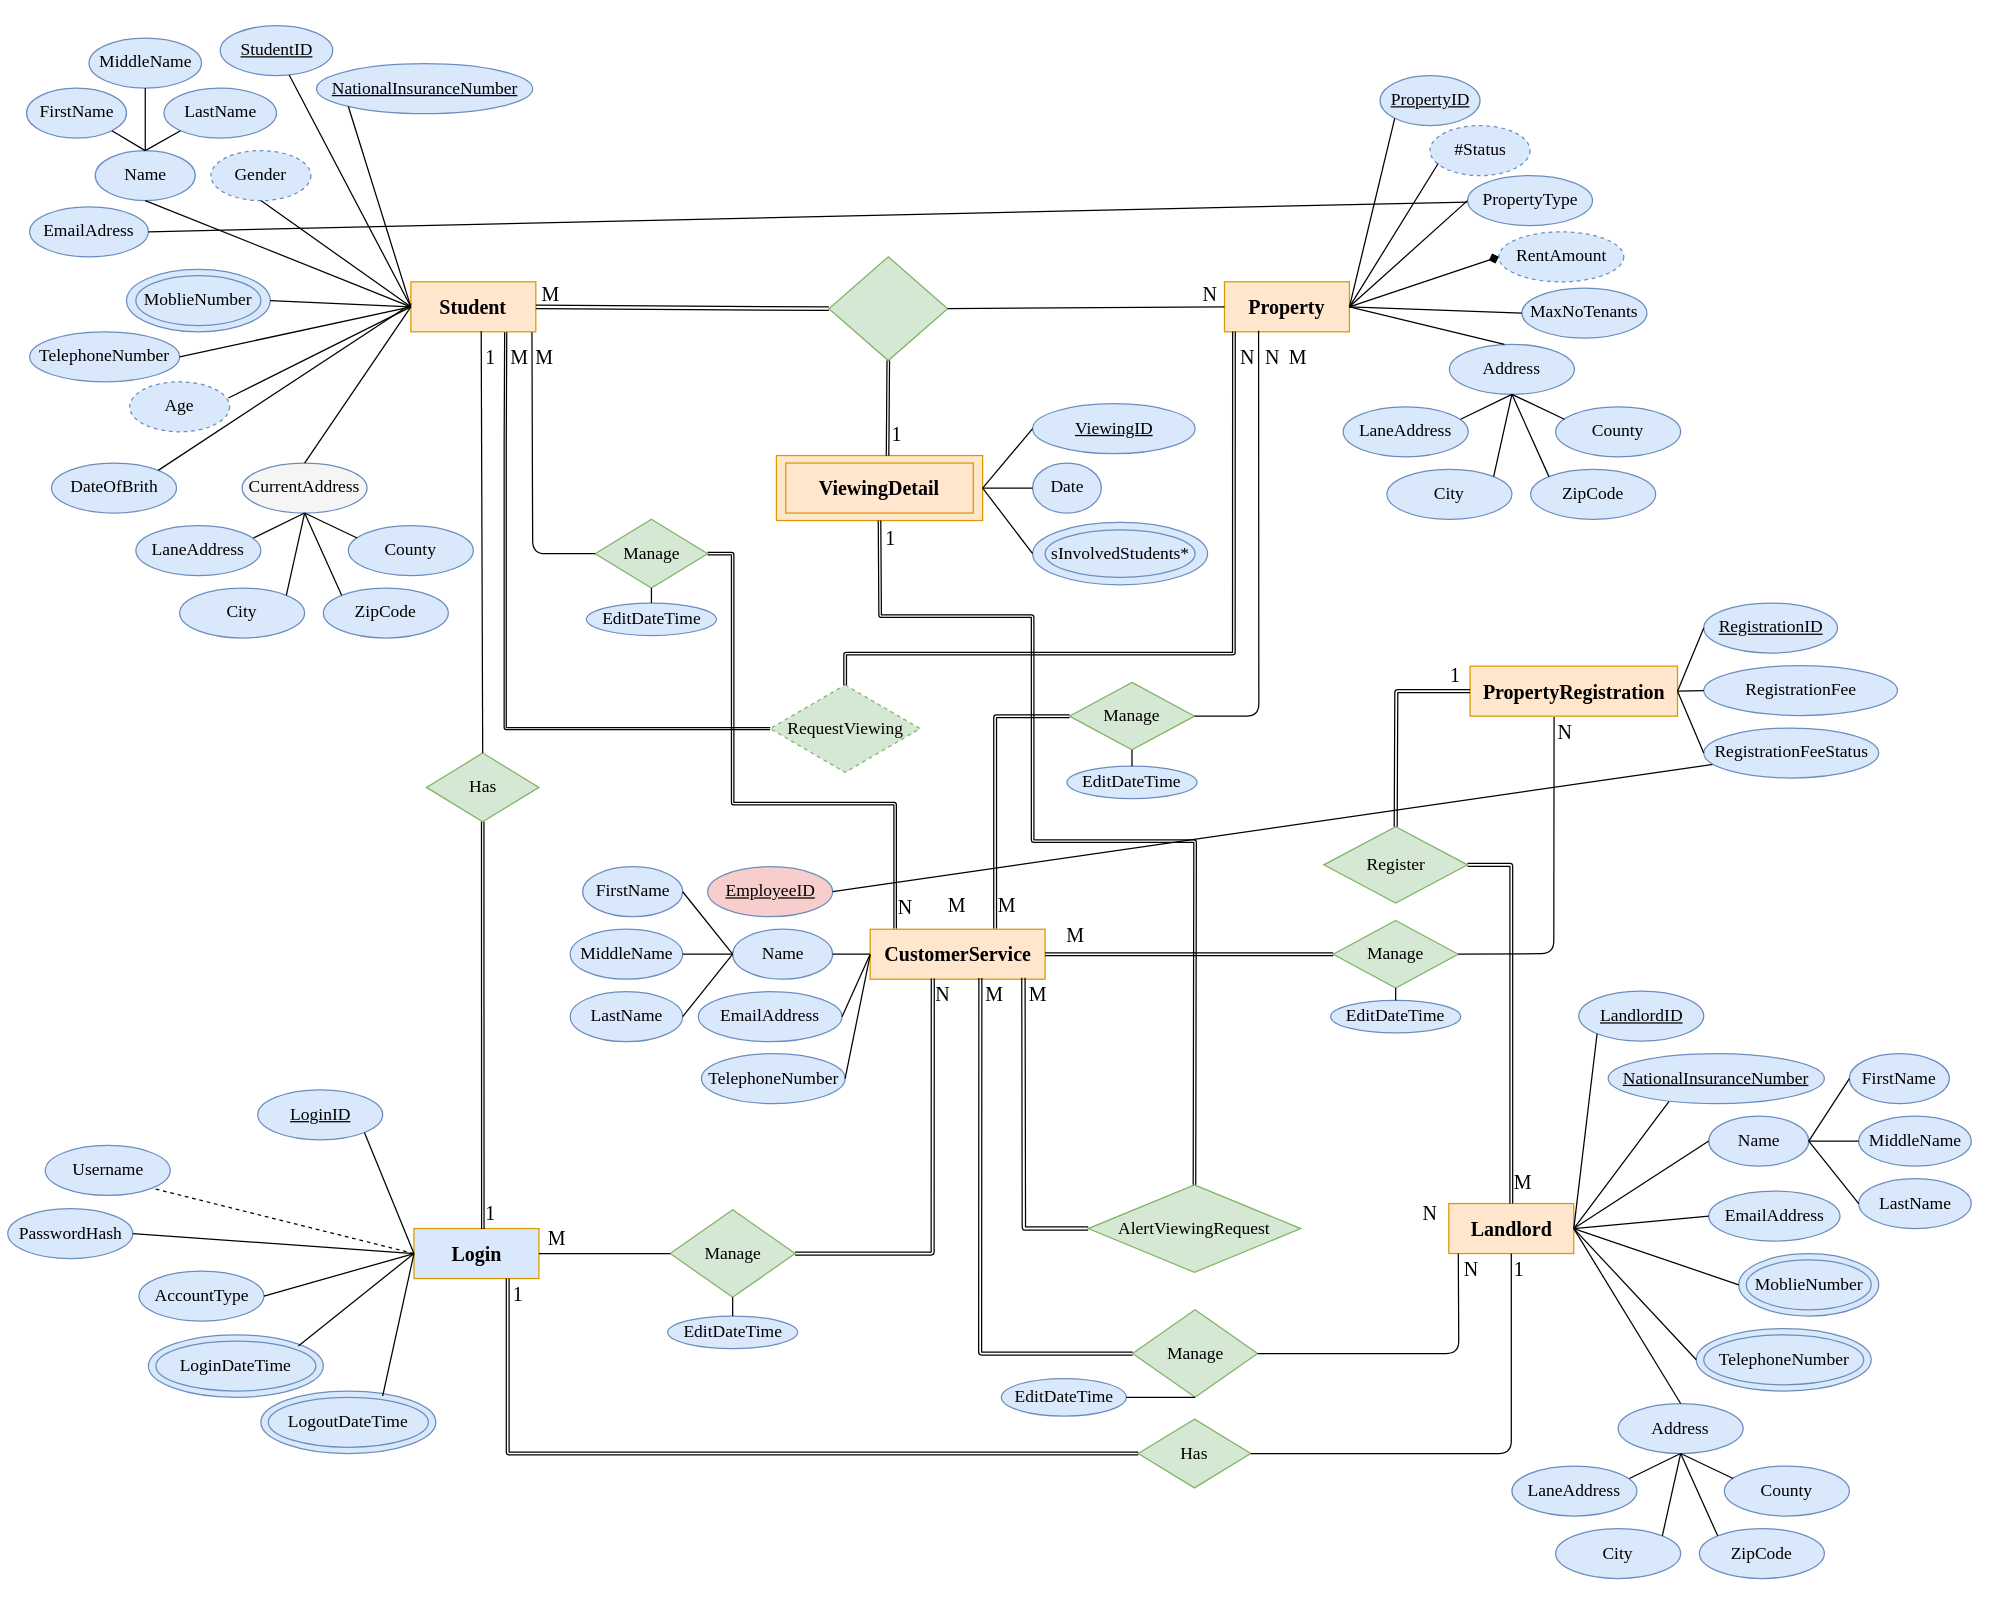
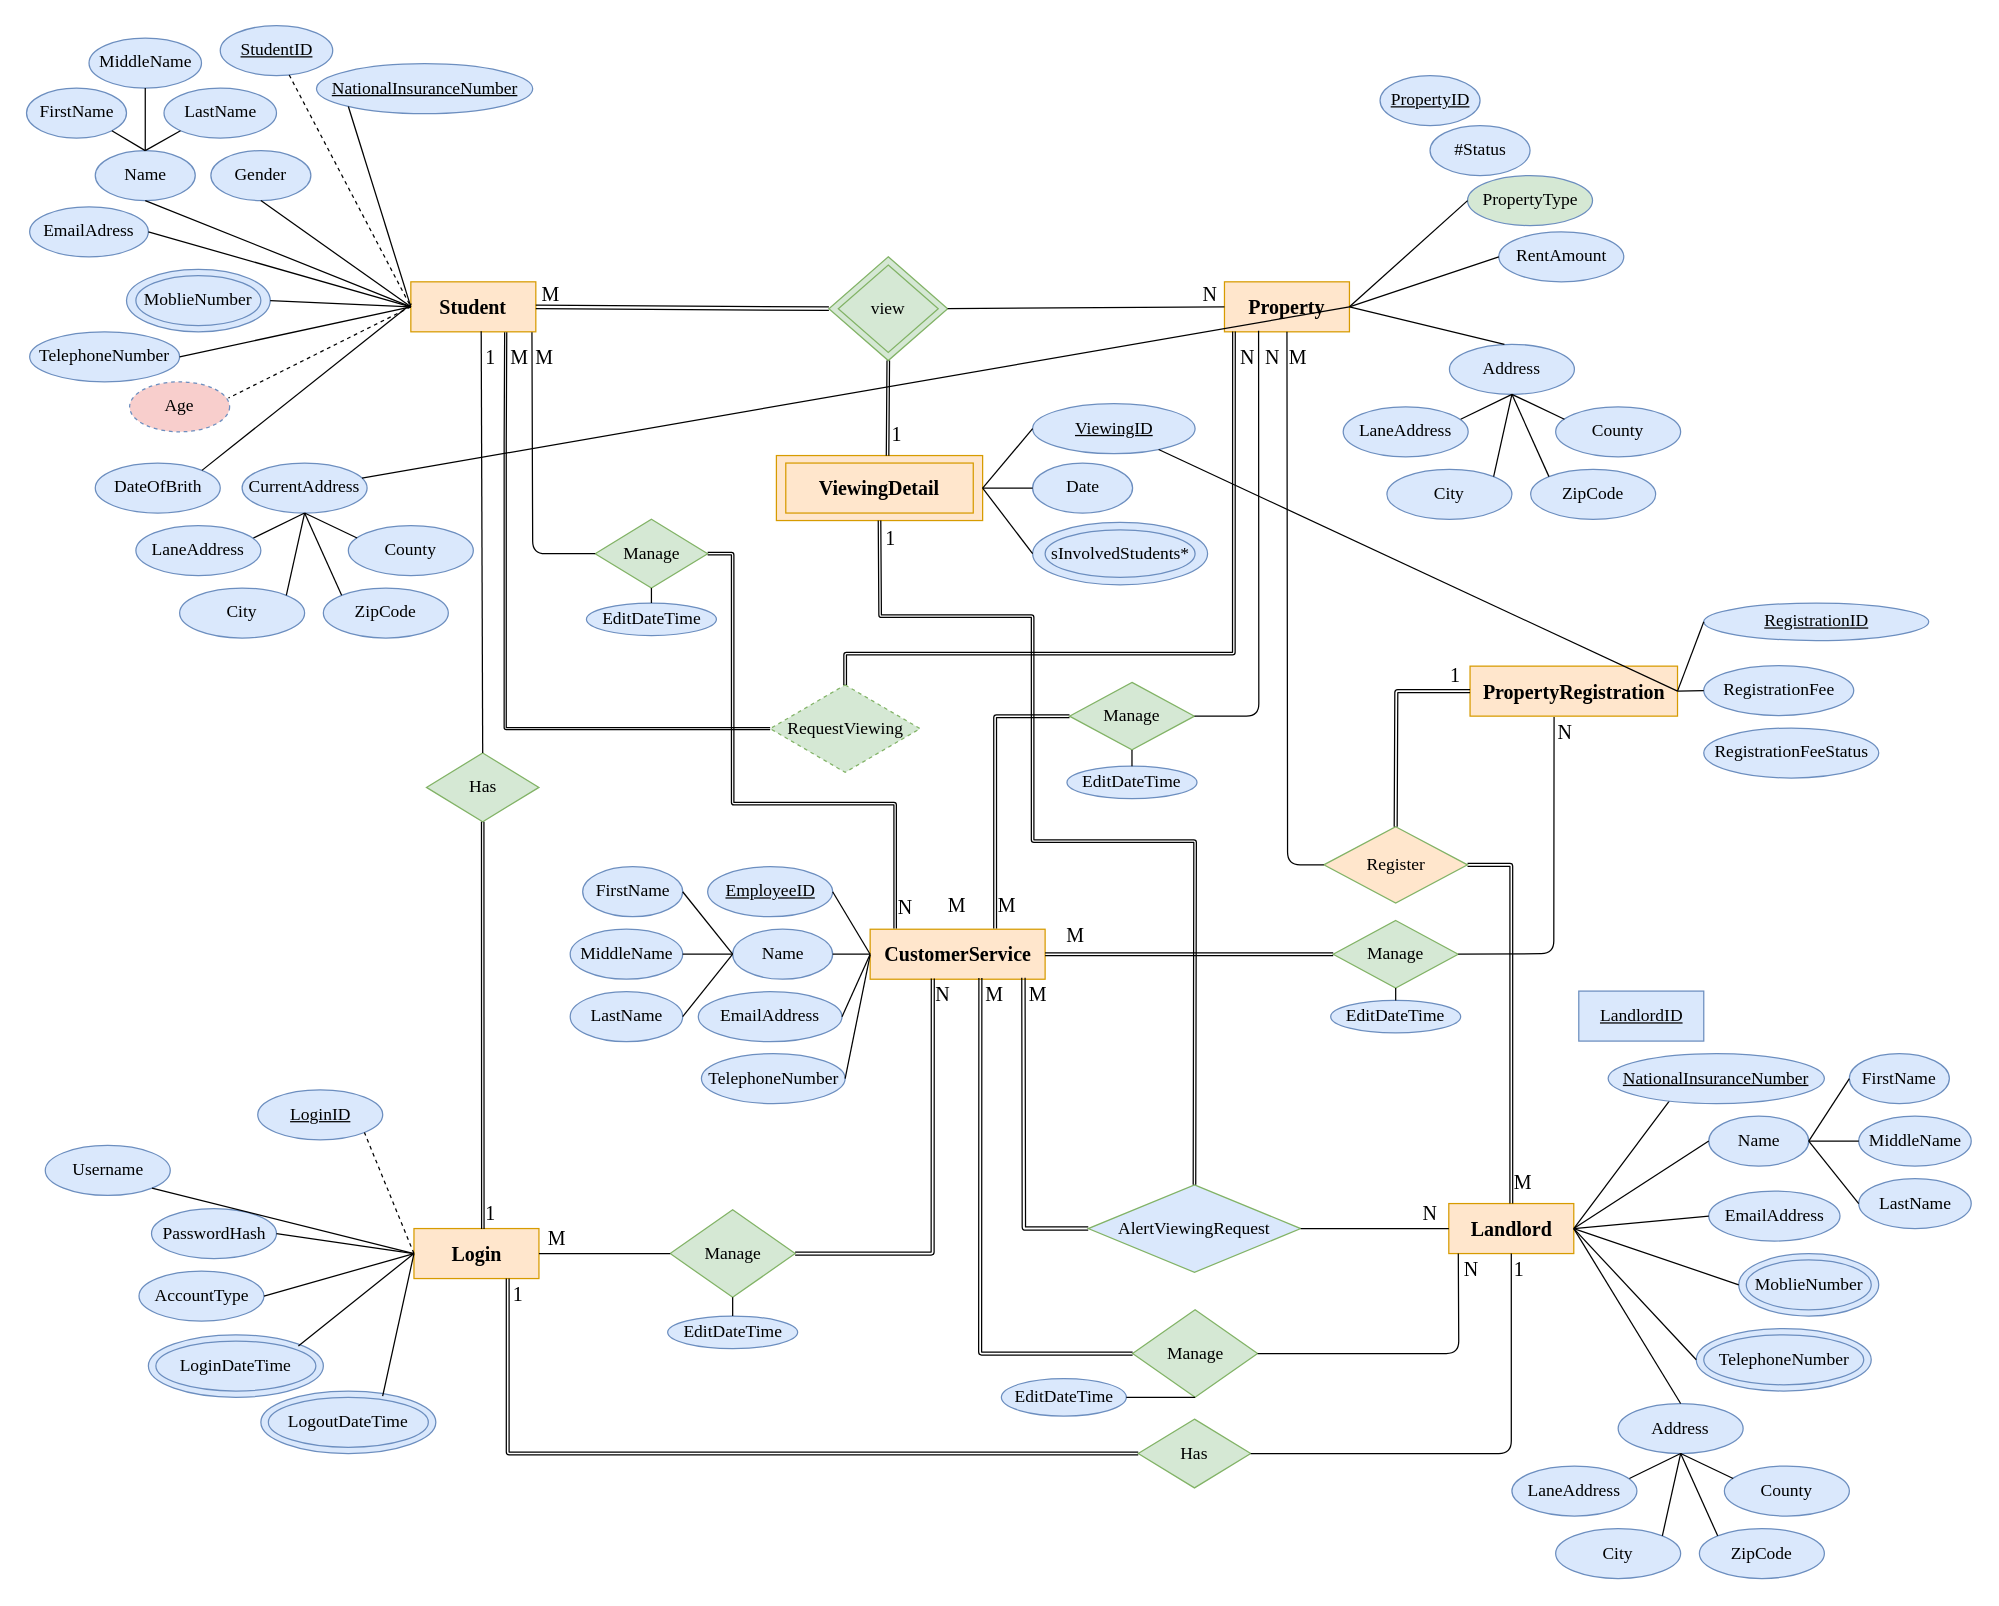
(1480, 151) -> (1480, 151)
(261, 176) -> (261, 176)
(346, 184) -> (346, 184)
(1530, 201) -> (1530, 201)
(1373, 207) -> none
(846, 216) -> (274, 268)
(1396, 232) -> (1120, 347)
(1561, 257) -> (1561, 257)
(1489, 260) -> (1493, 259)
none -> (888, 309)
(1440, 310) -> none
(1584, 313) -> none
(303, 361) -> (303, 361)
(357, 386) -> none
(179, 407) -> (179, 407)
(114, 488) -> (158, 488)
(304, 488) -> (304, 488)
(1067, 488) -> (1083, 488)
none -> (1287, 611)
(1771, 628) -> (1816, 622)
(1801, 691) -> (1779, 691)
(1691, 723) -> (1456, 588)
(1557, 787) -> (850, 921)
(1396, 865) -> (1396, 865)
(770, 892) -> (770, 892)
(1641, 1016) -> (1641, 1016)
(1586, 1127) -> none
(389, 1192) -> (389, 1192)
(270, 1218) -> (270, 1218)
(1194, 1229) -> (1194, 1229)
none -> (1375, 1229)
(70, 1234) -> (214, 1234)
(476, 1254) -> (476, 1254)
